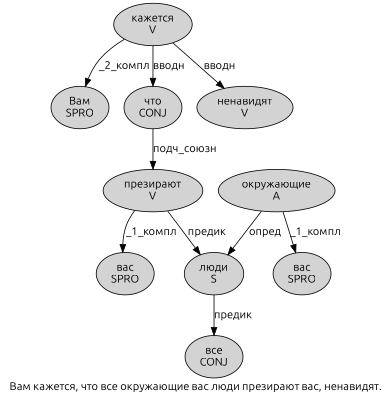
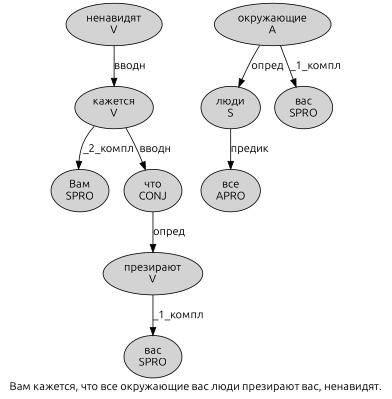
(196, 63) -> (114, 62)
(185, 149) -> (169, 232)
(181, 229) -> none
(214, 357) -> (231, 191)
